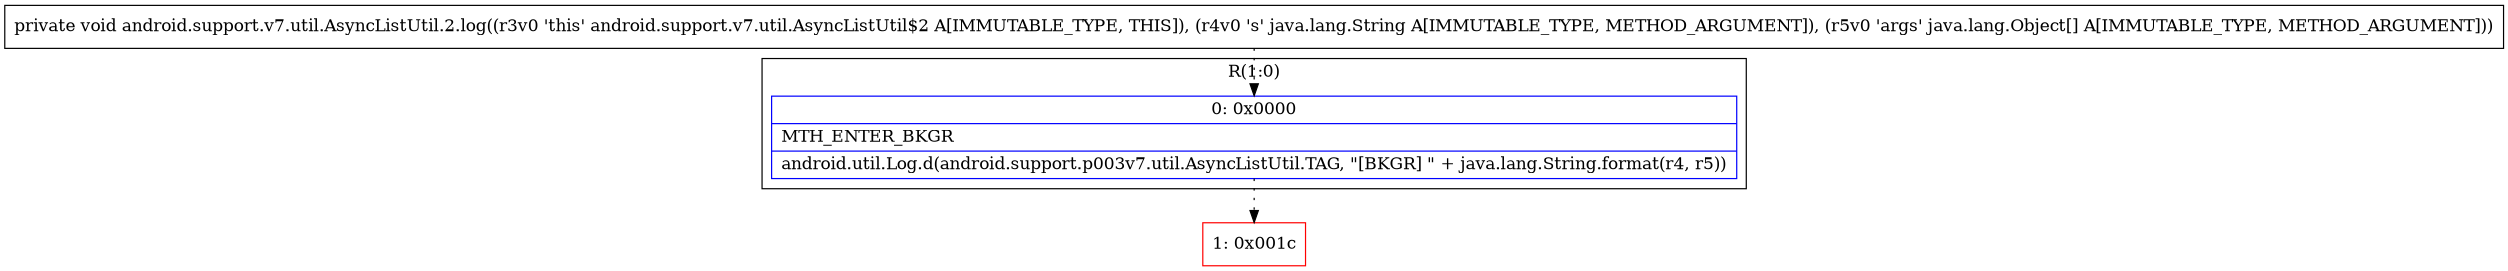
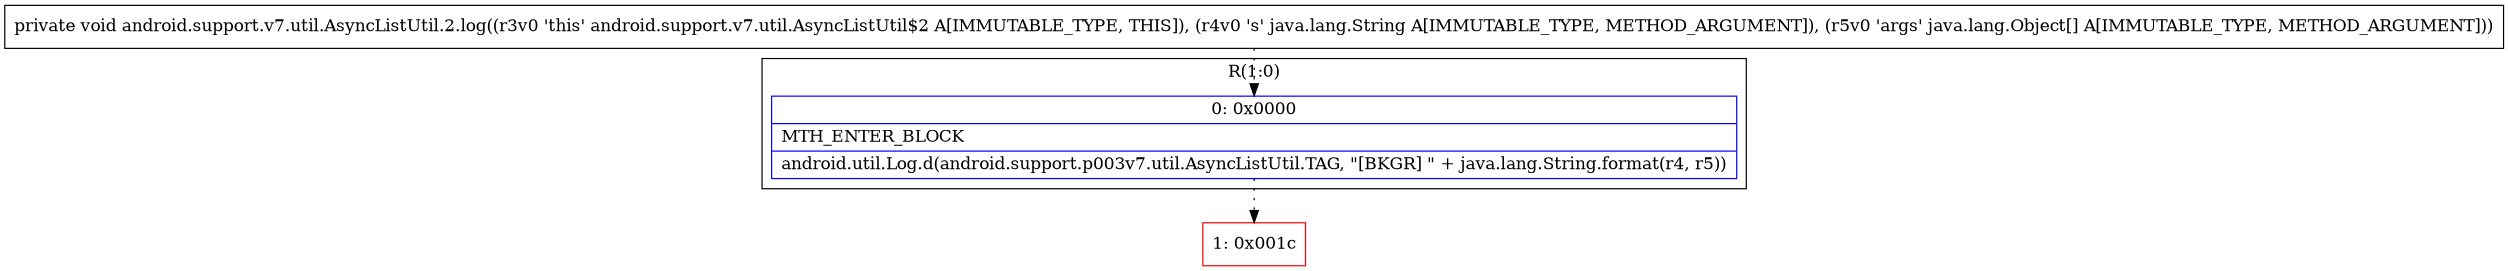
(868, 137) -> (873, 137)
